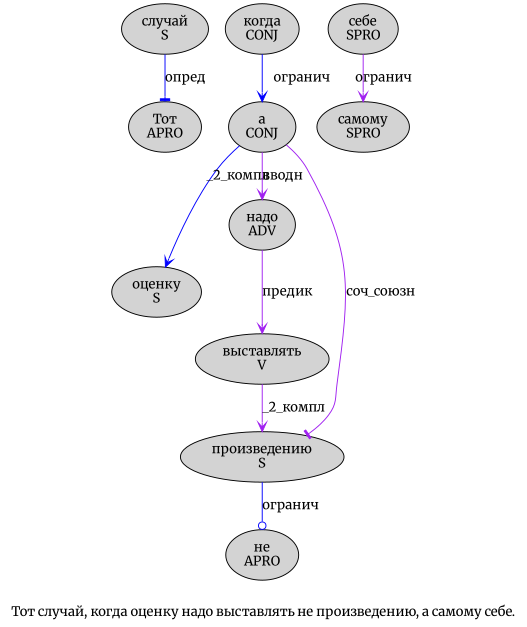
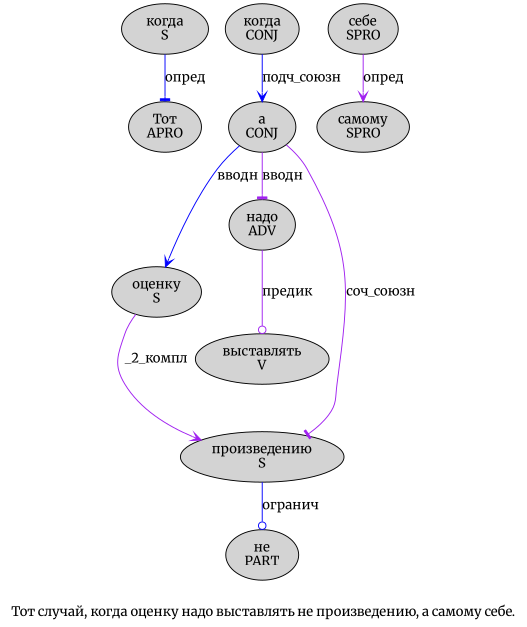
(165, 29) -> (165, 29)
(302, 78) -> (302, 78)
(384, 78) -> (384, 78)
(262, 174) -> (262, 174)
(238, 176) -> (238, 176)
(262, 288) -> (262, 288)
(262, 403) -> (128, 389)
(262, 555) -> (262, 555)
